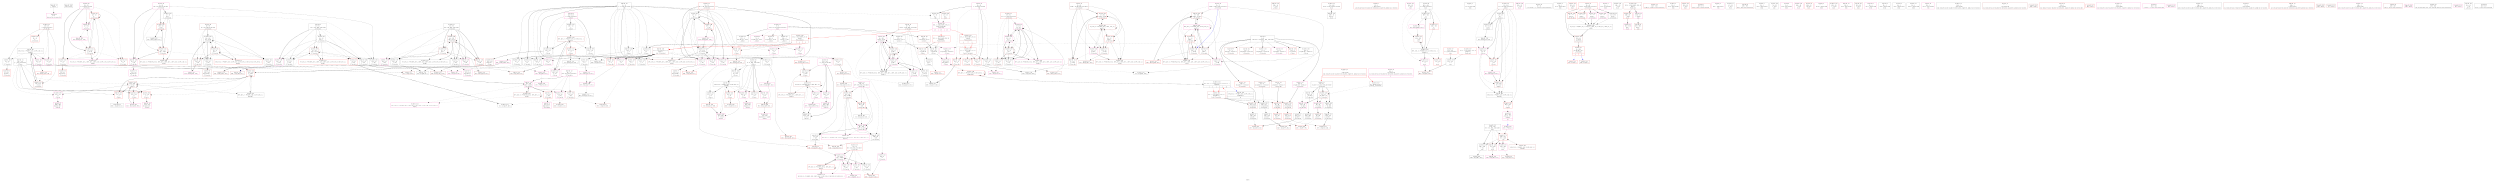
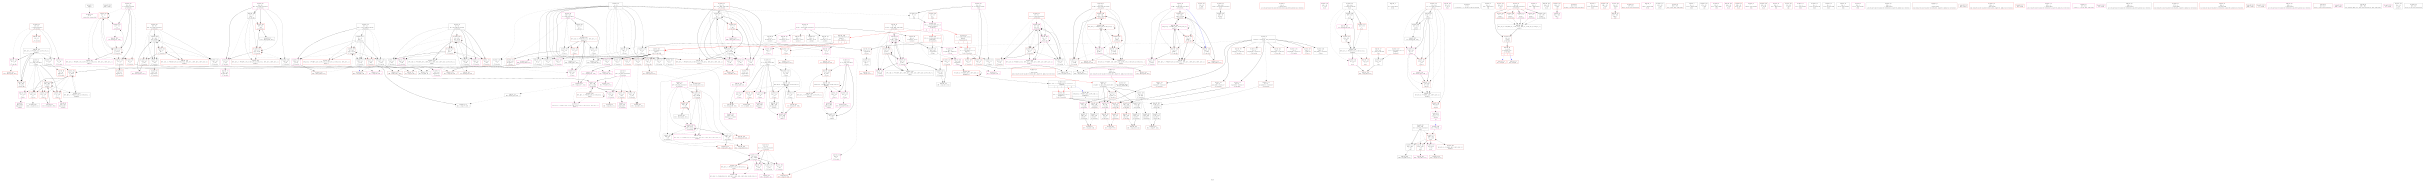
(1633, 6) -> none
(906, 84) -> none
none -> (774, 105)
